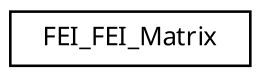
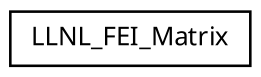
(130, 39) -> (130, 39)
